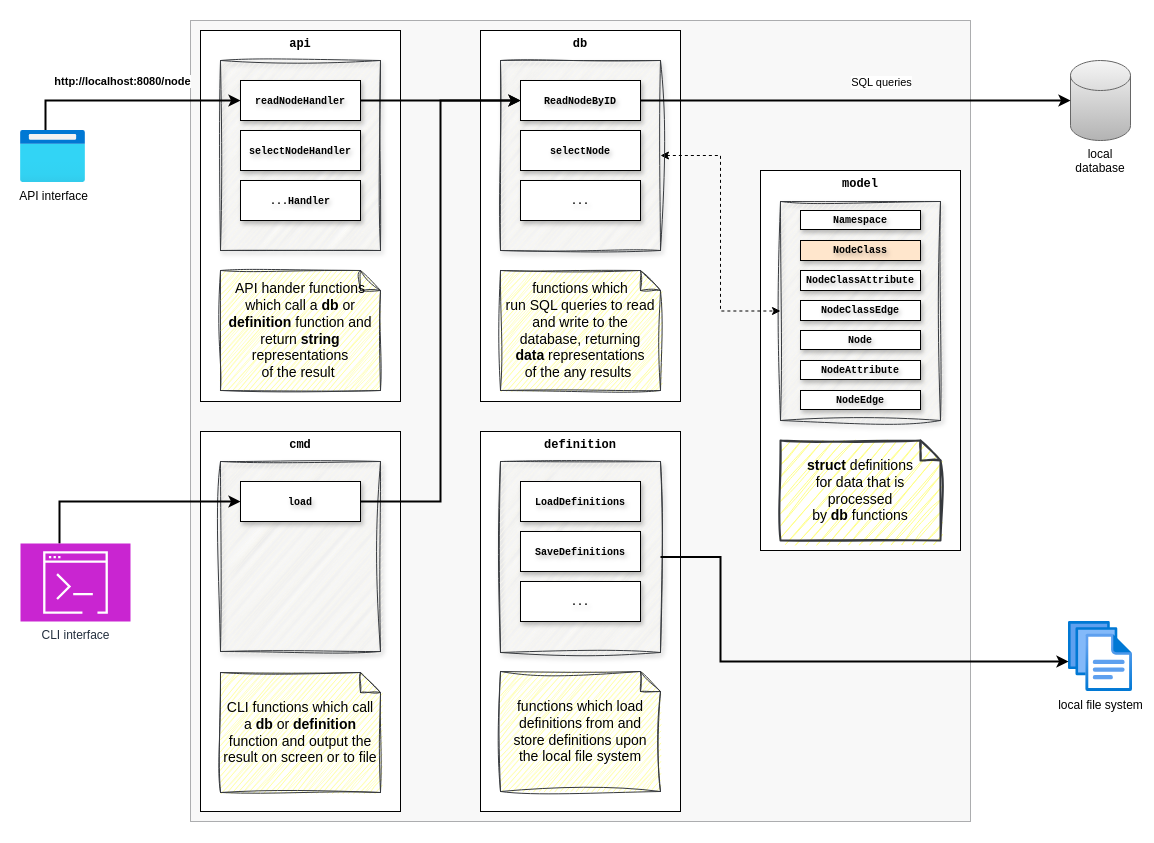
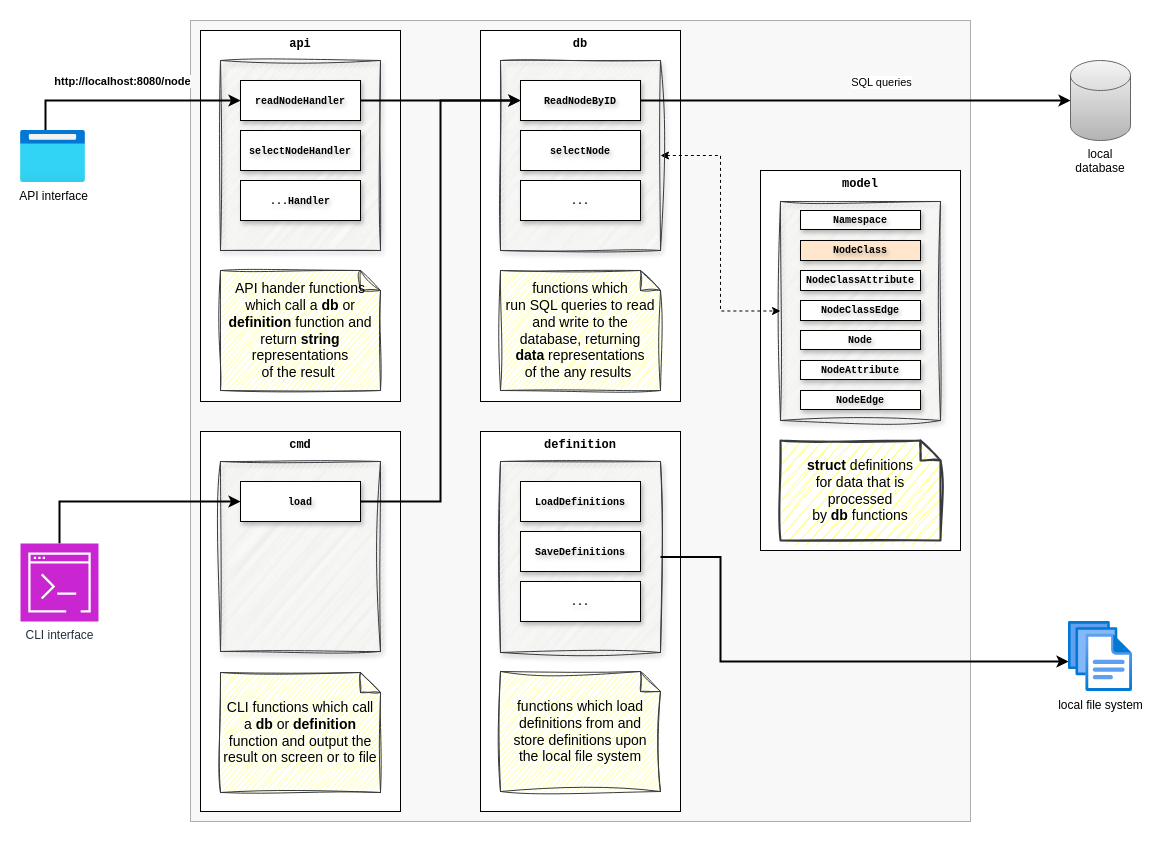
(76, 583) -> (60, 583)
